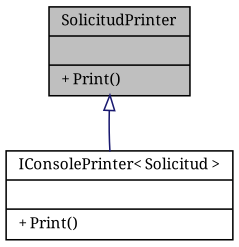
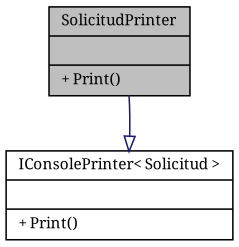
(109, 131) -> (130, 116)
